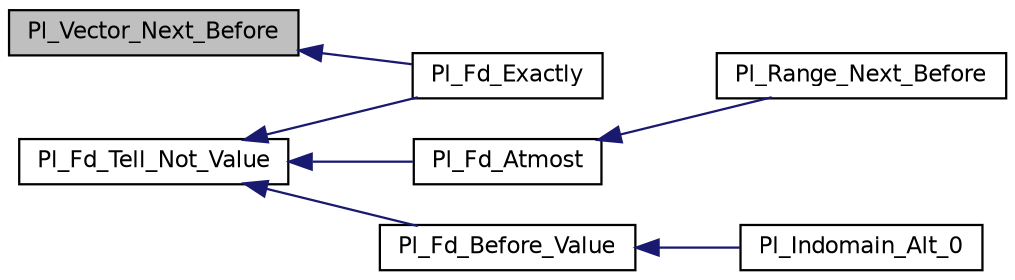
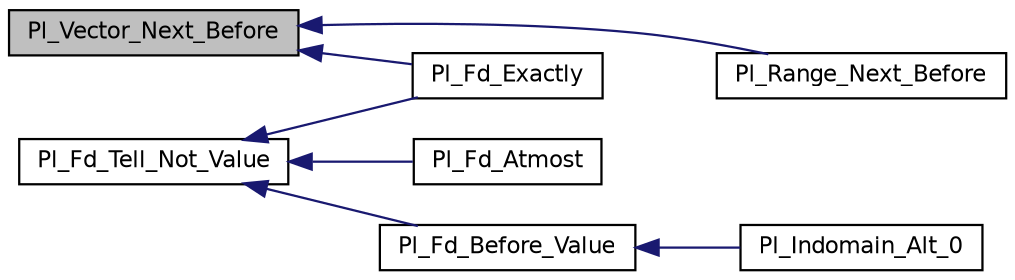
(696, 116) -> (546, 27)
